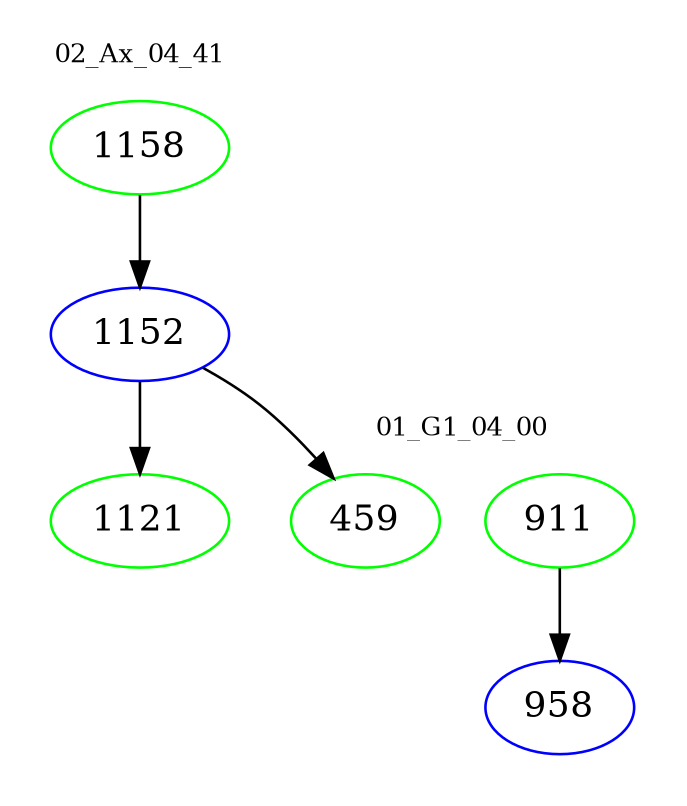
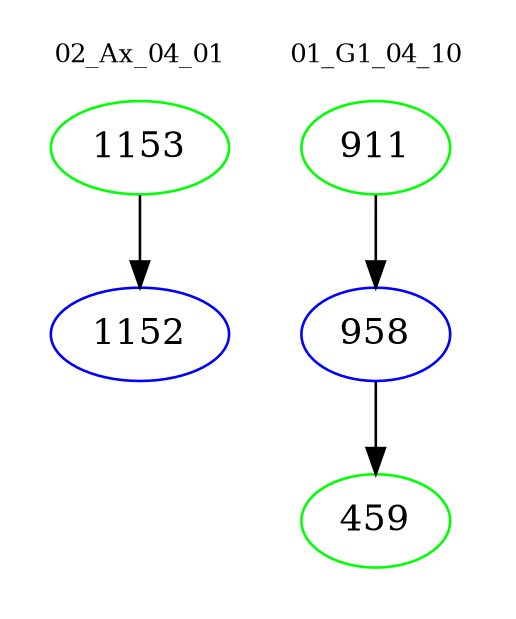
(140, 56) -> (140, 56)
(140, 148) -> (140, 148)
(286, 428) -> (376, 415)
(463, 429) -> (377, 56)
(140, 521) -> none
